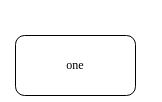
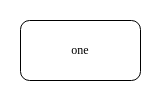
(76, 66) -> (81, 51)
